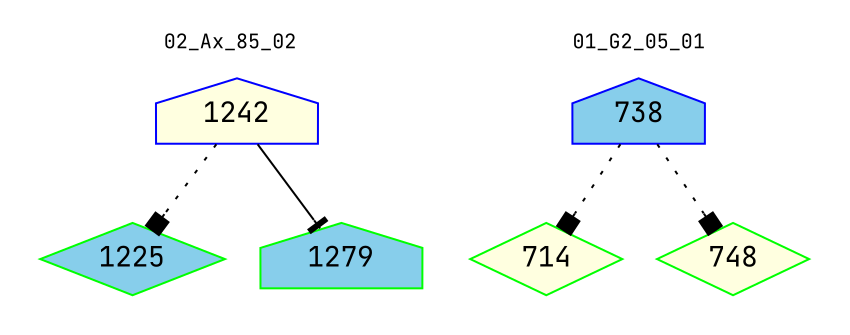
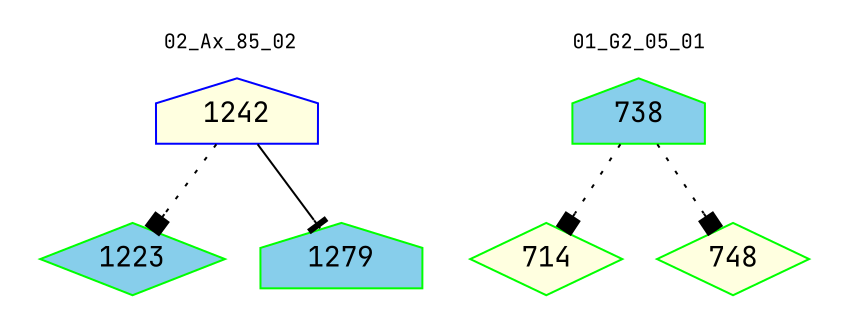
(639, 114) -> (639, 114)
(133, 259) -> (133, 259)
